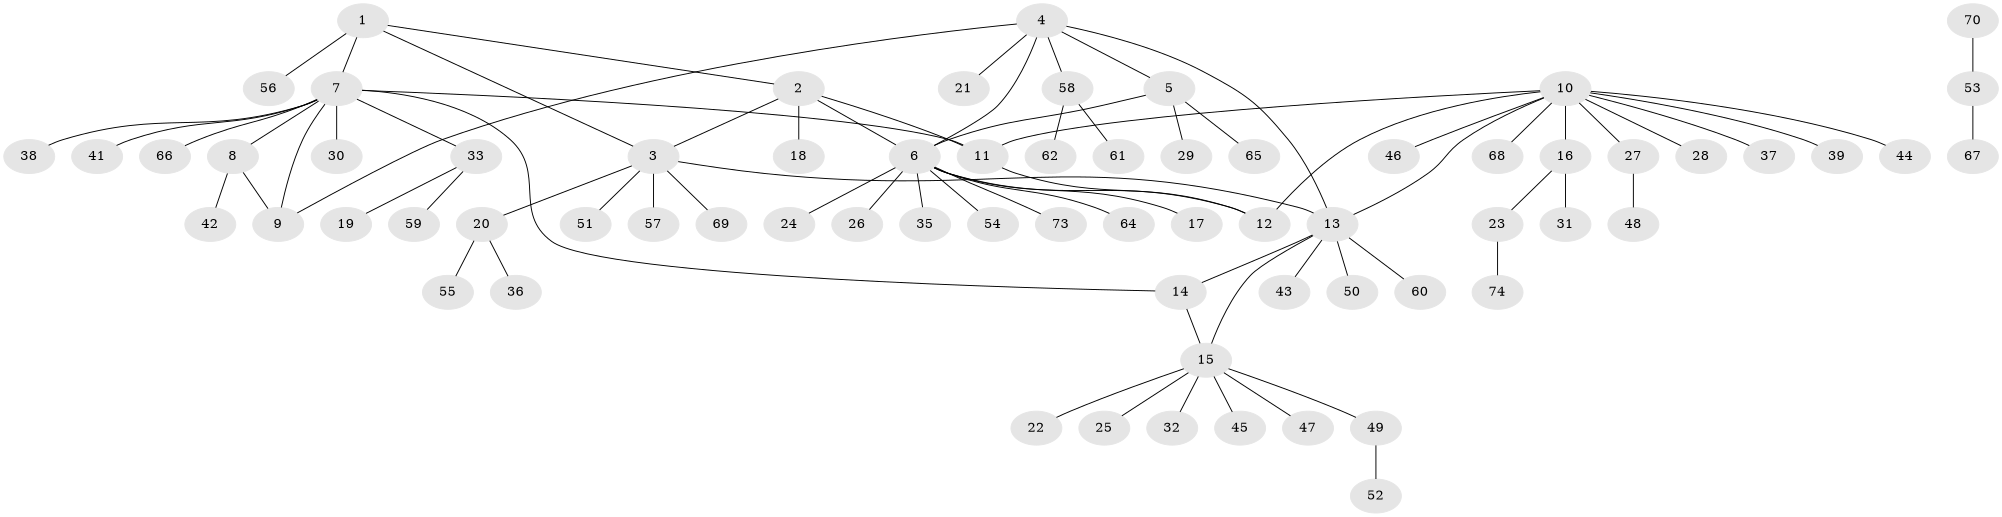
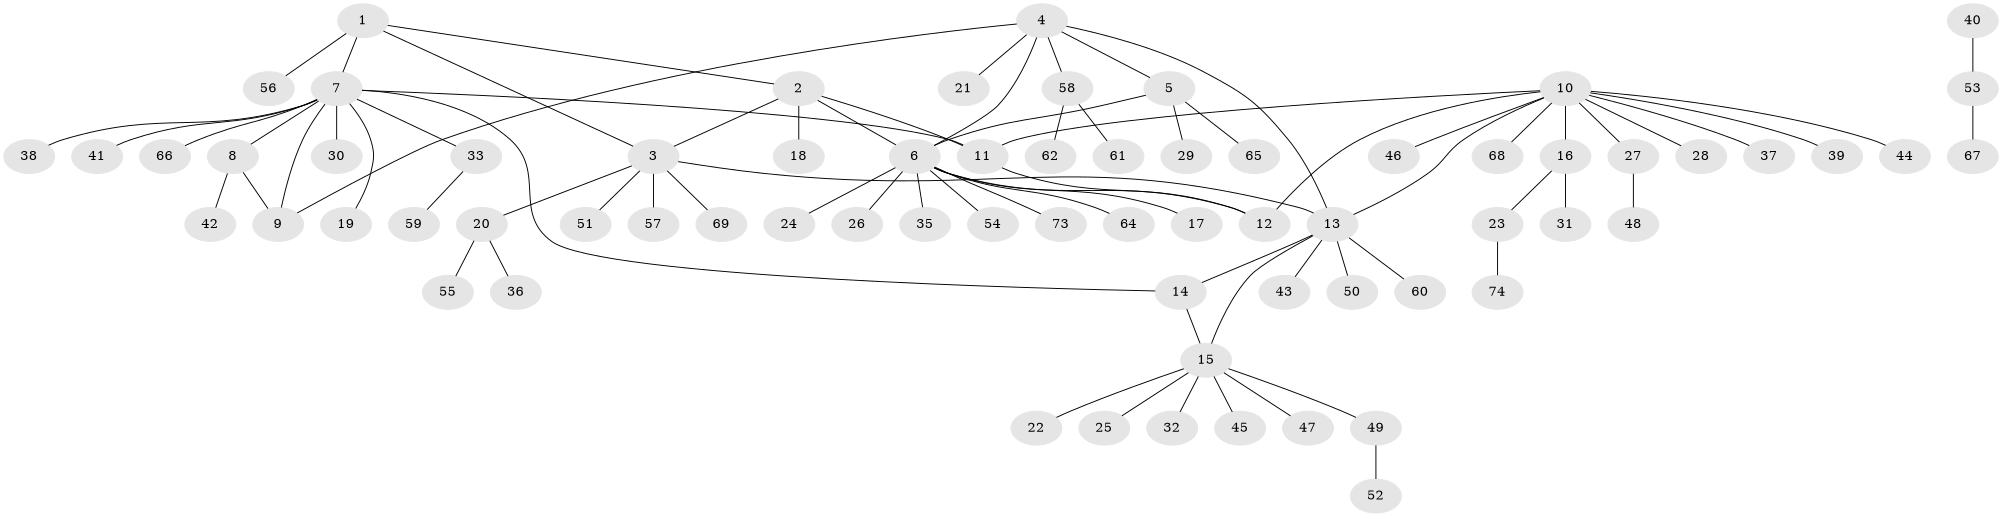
(1973, 21) -> (1973, 21)
(411, 190) -> (374, 155)
